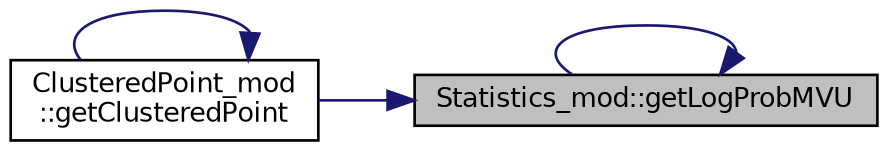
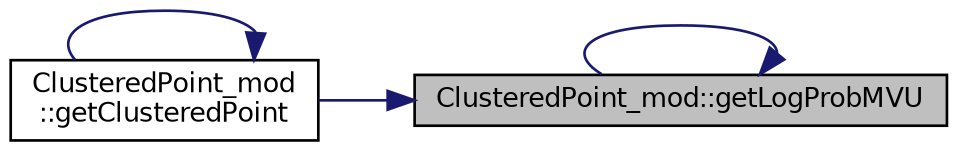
(646, 100) -> (681, 100)
